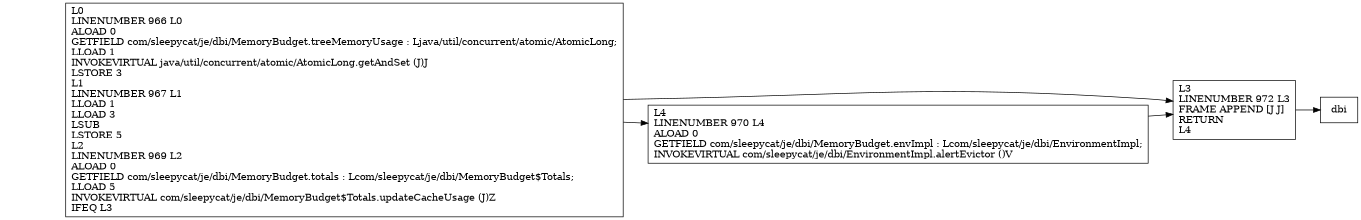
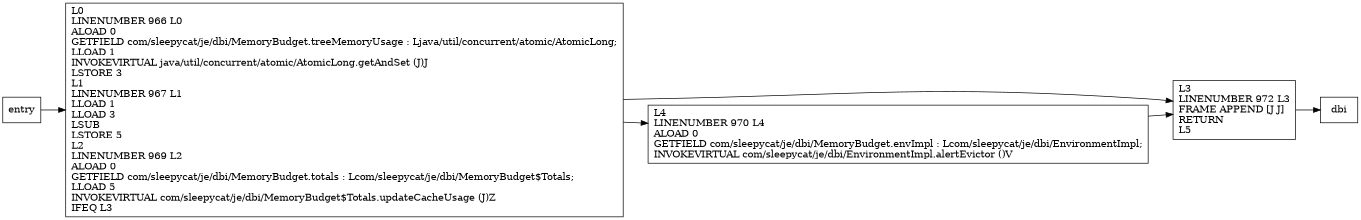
none -> (22, 110)
(1234, 110) -> (1234, 110)
